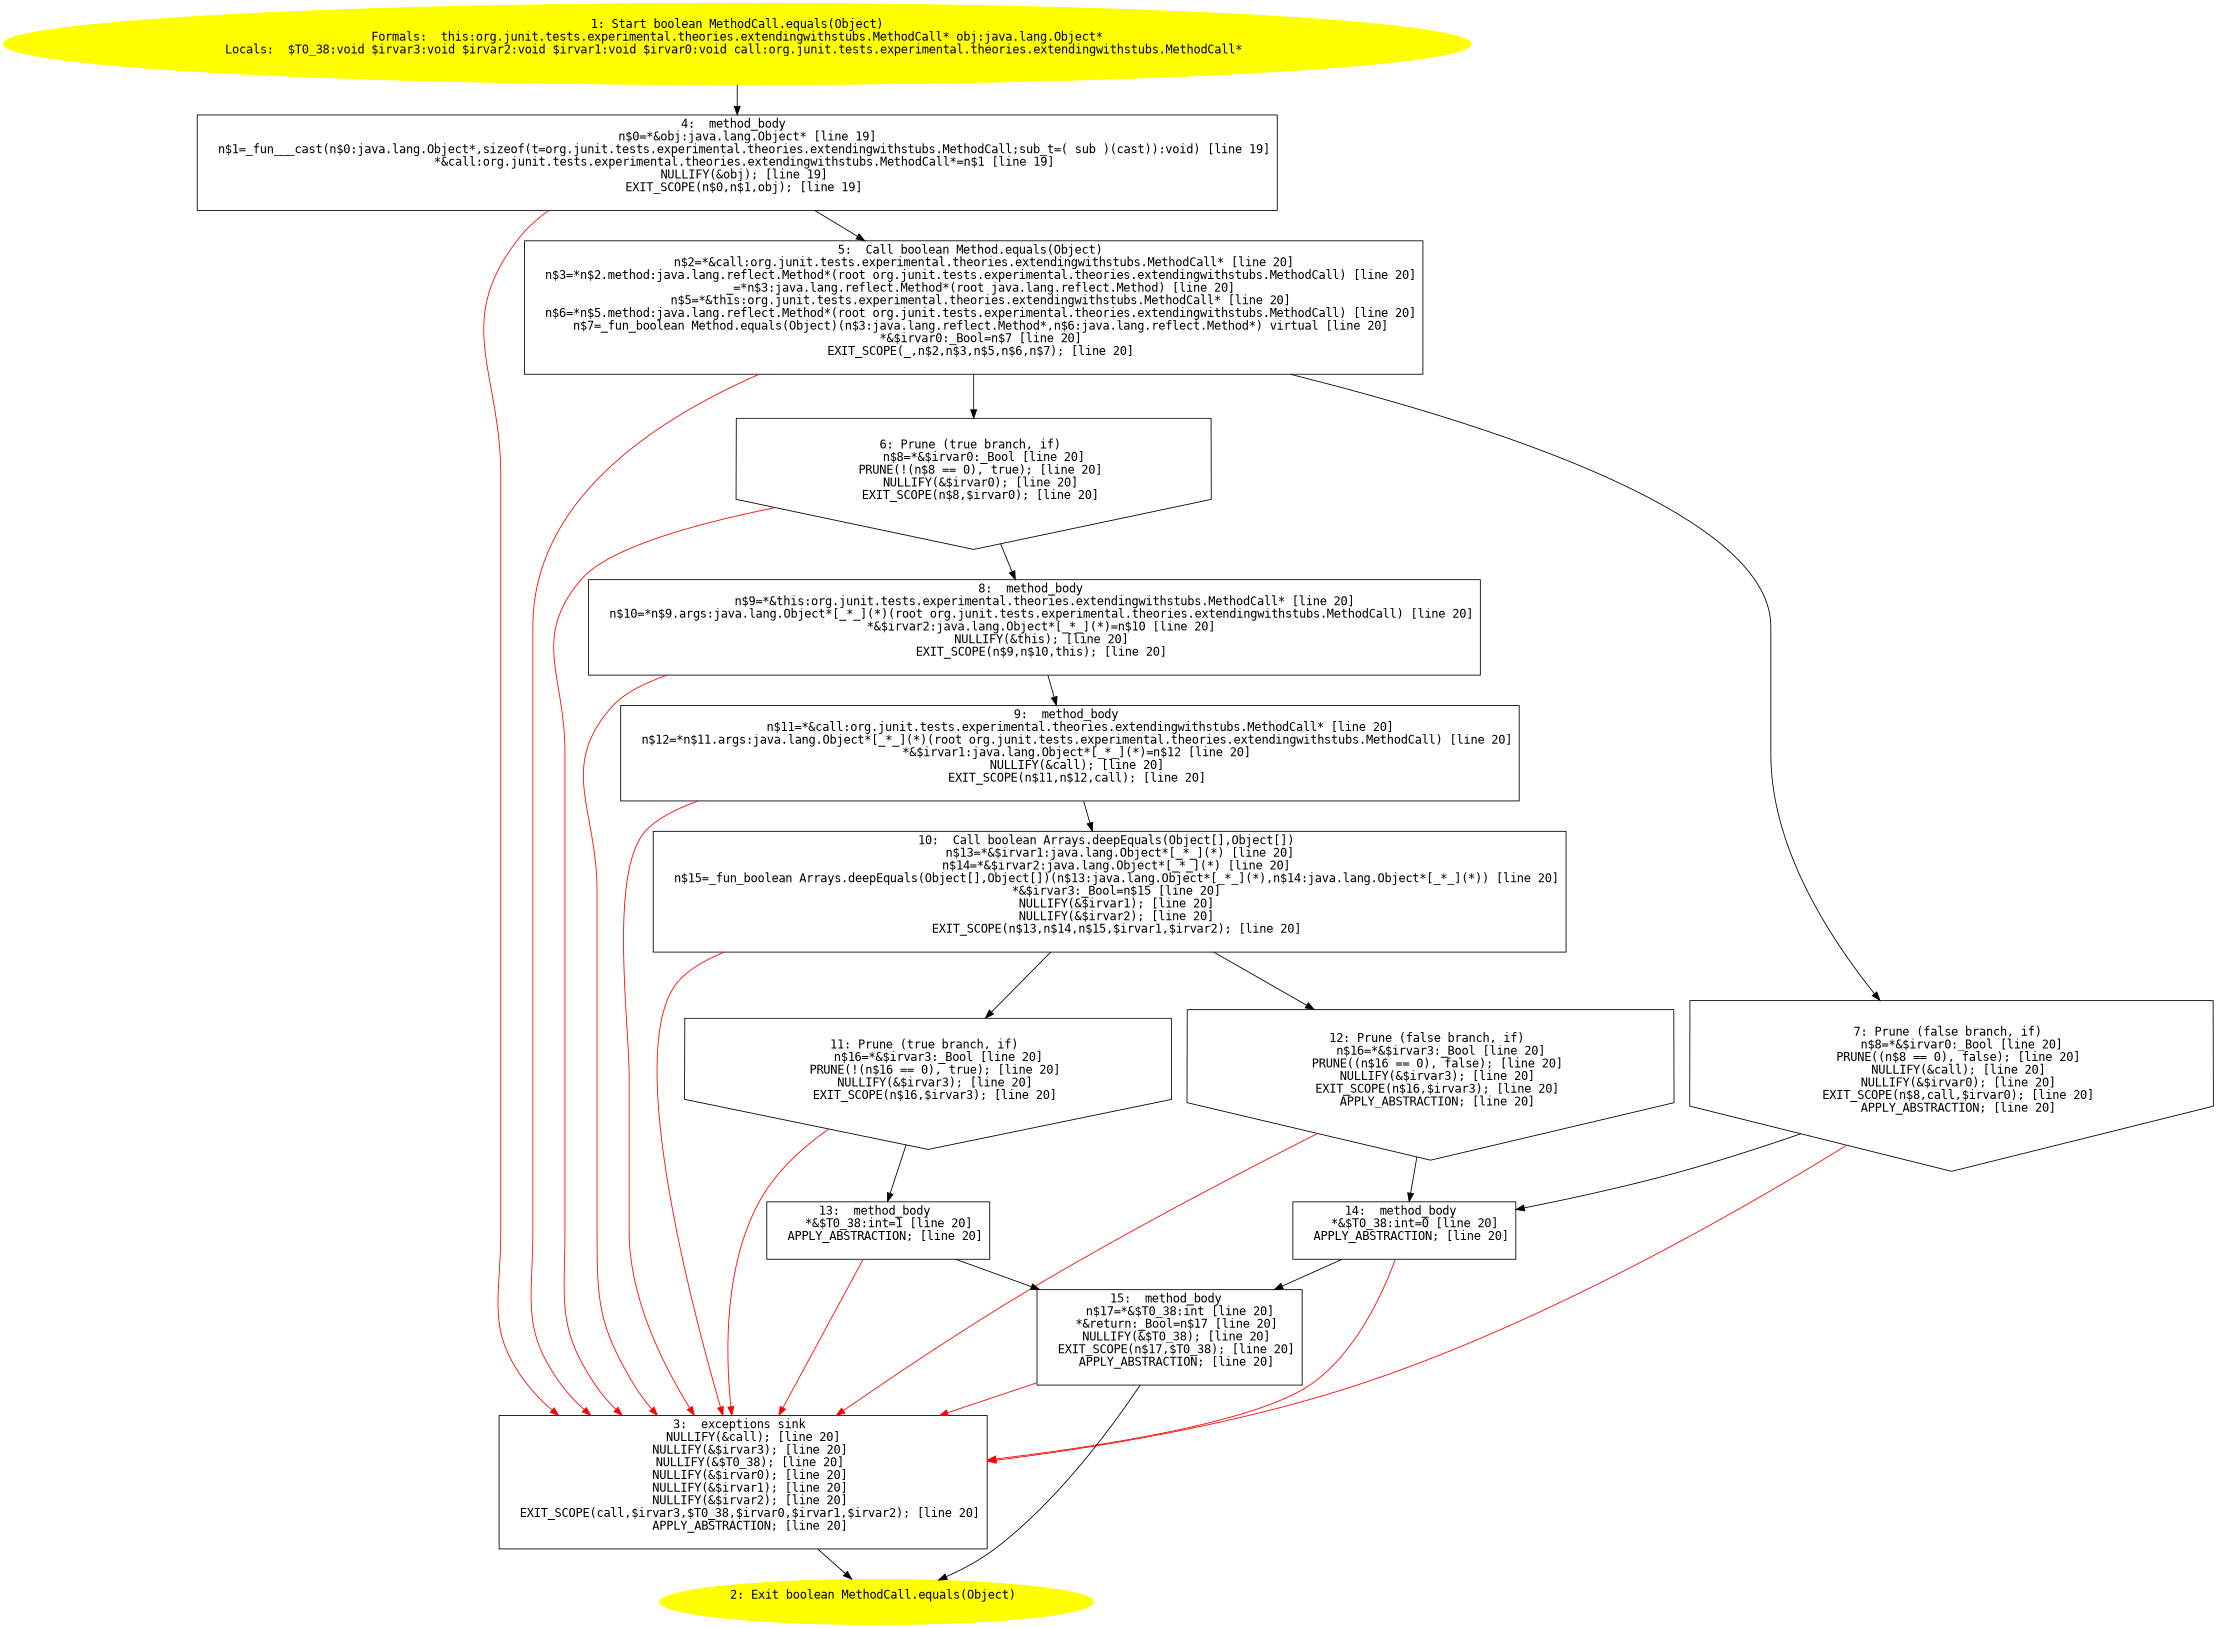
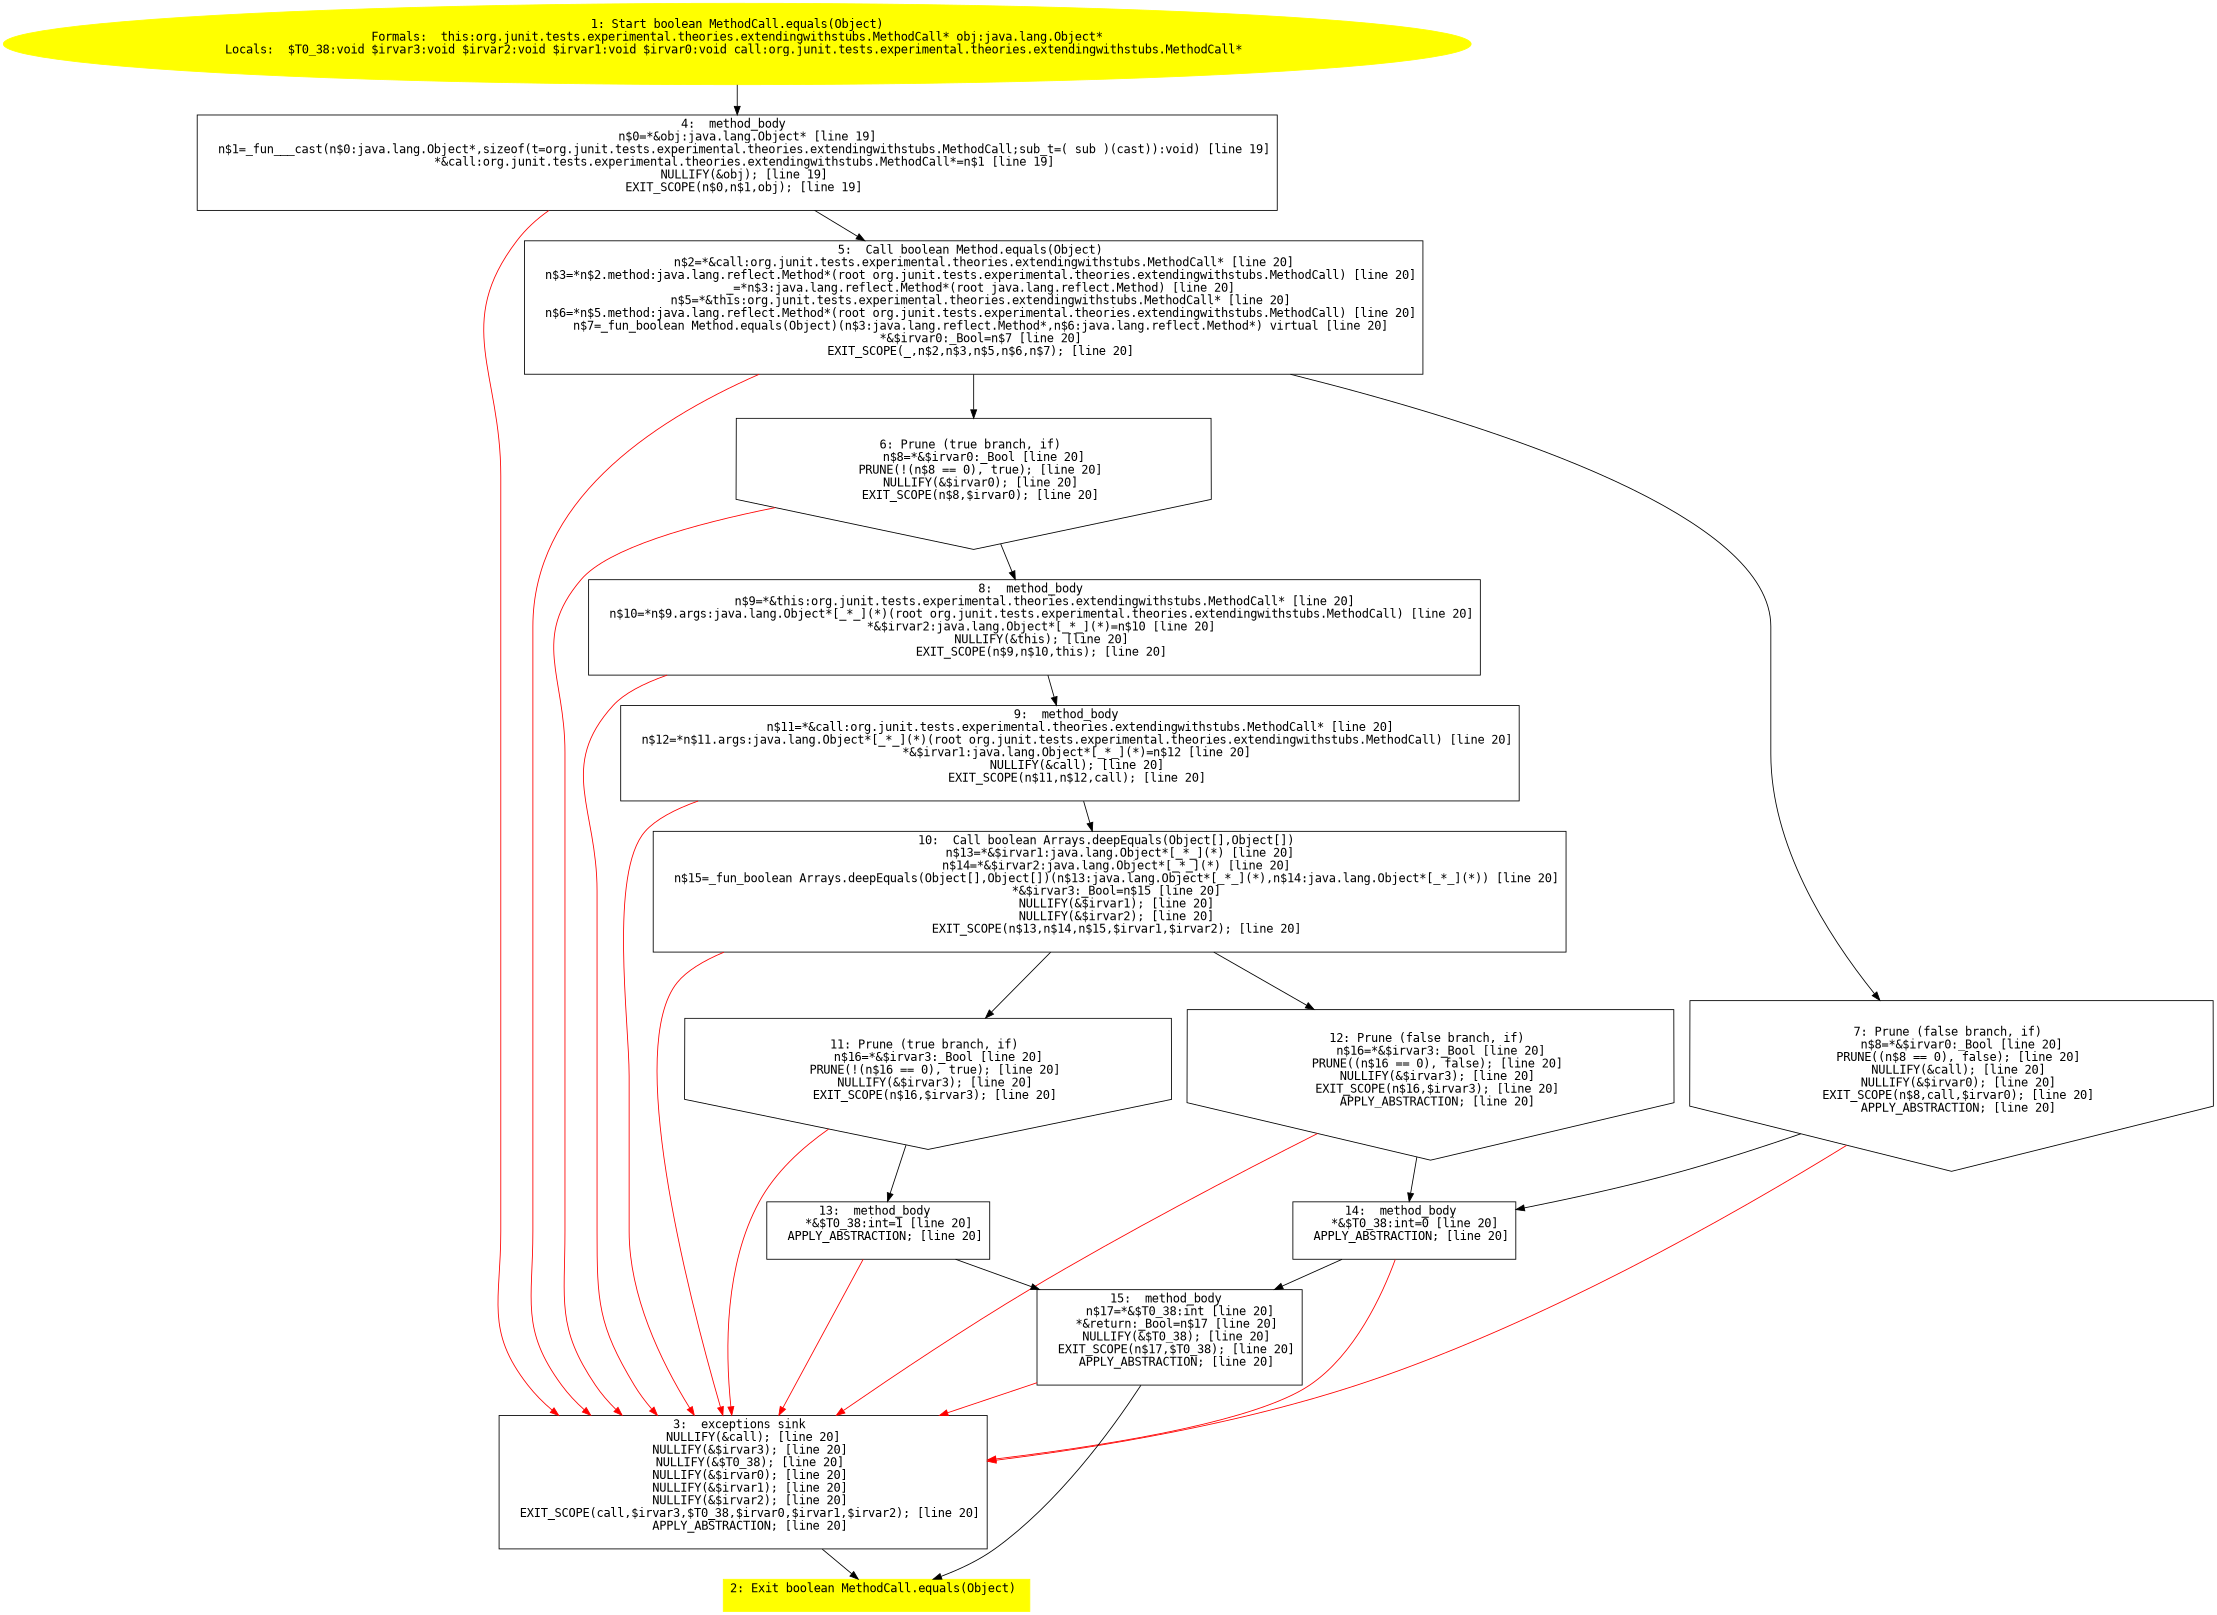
(877, 1602) -> (877, 1595)
